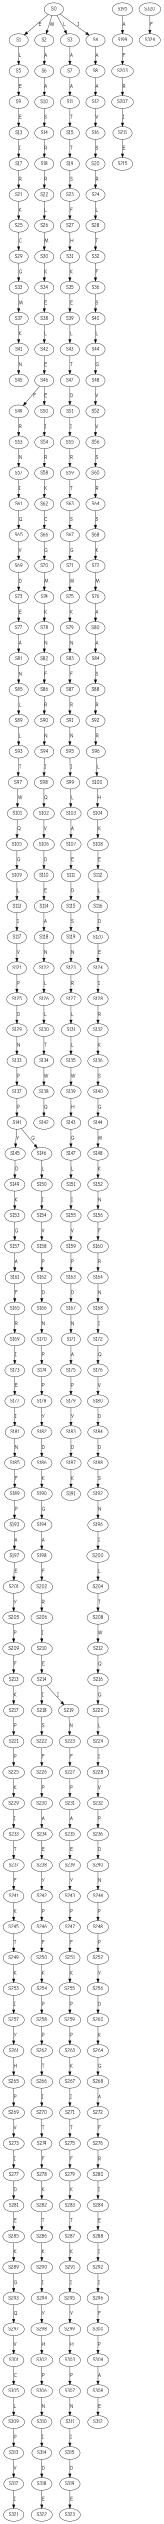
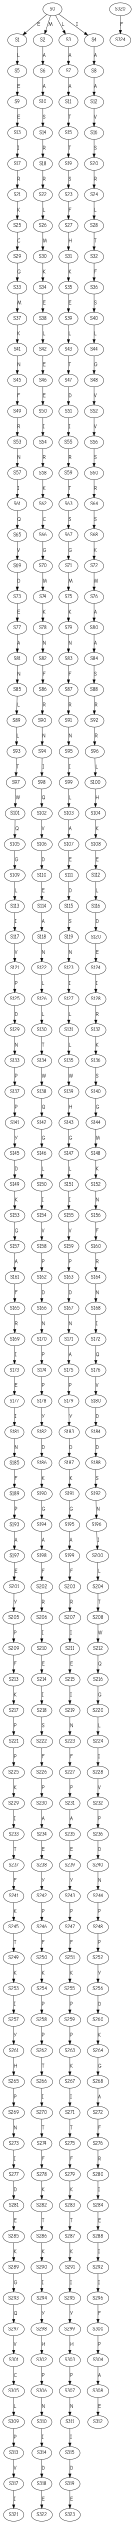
(33, 395) -> (17, 394)
(73, 984) -> (70, 984)
(28, 1137) -> (42, 1137)
none -> (70, 1508)
(54, 1694) -> (70, 1693)
(15, 2128) -> (15, 2128)
